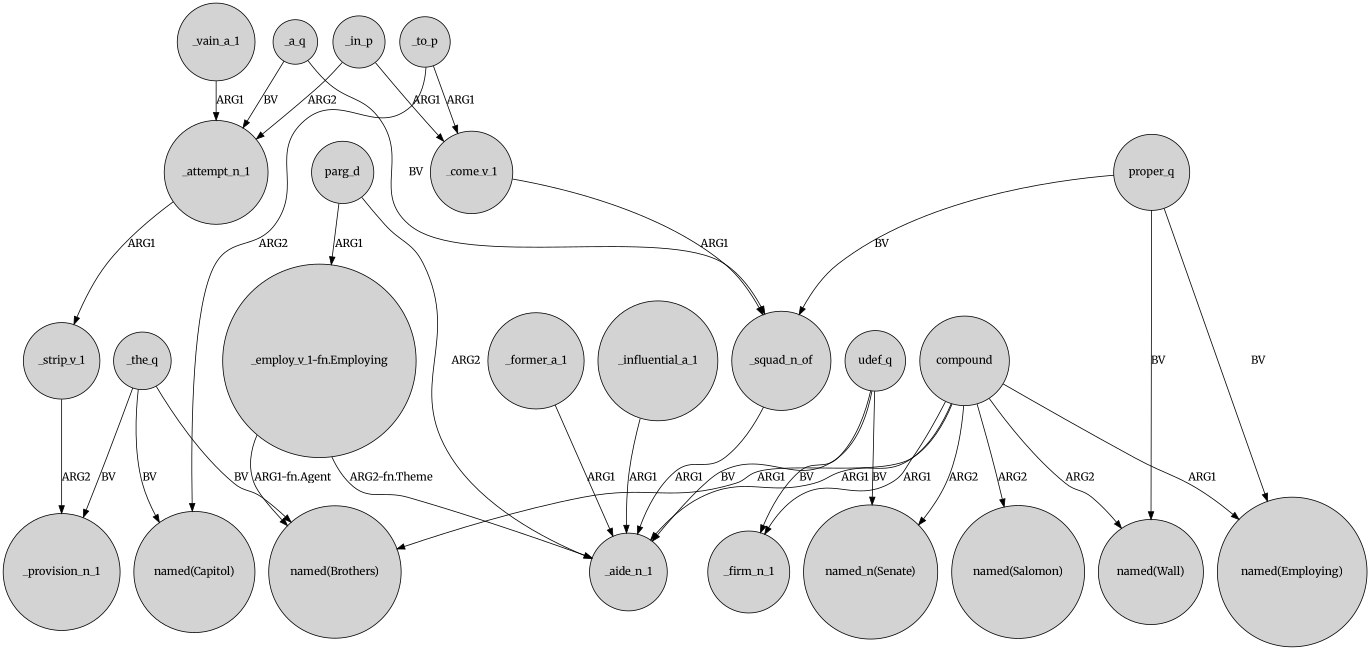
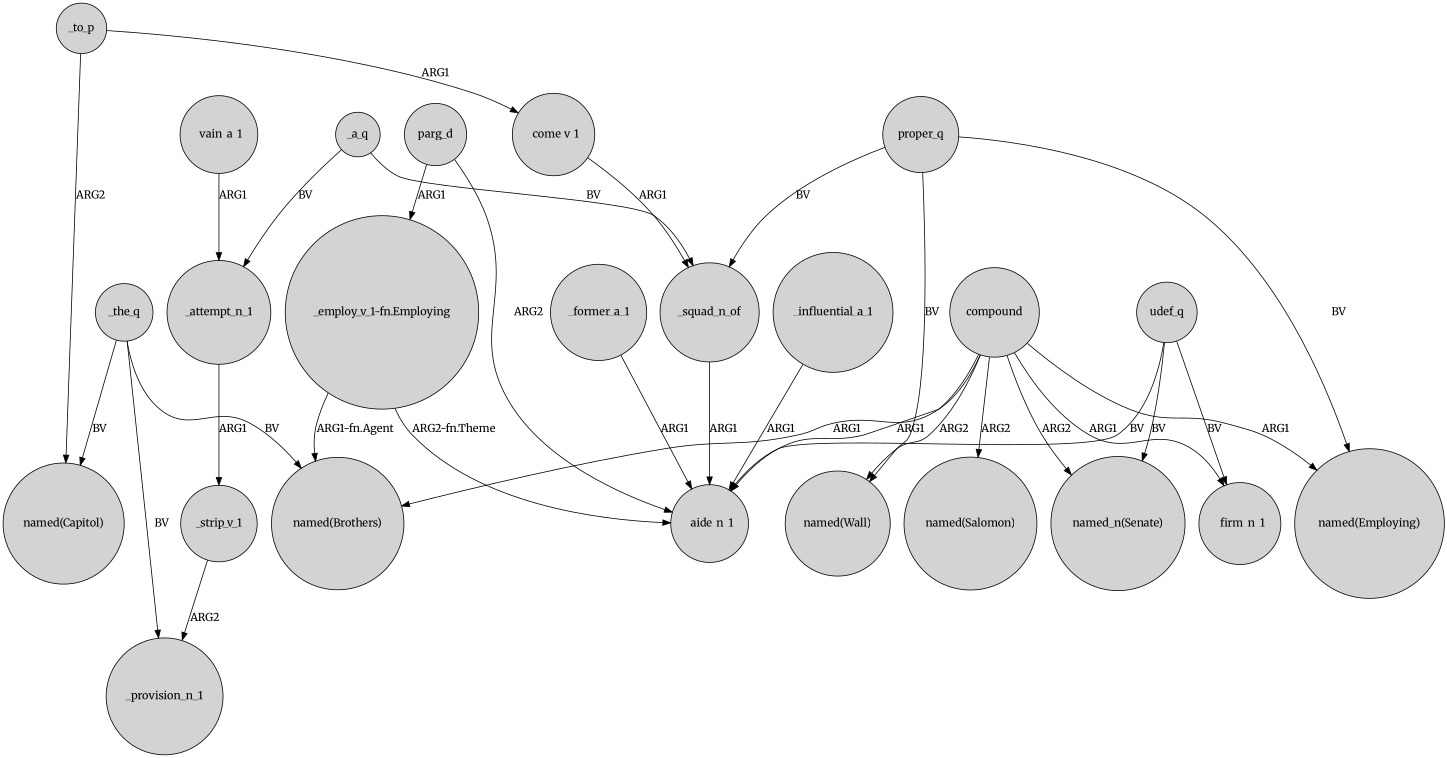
(359, 42) -> none
